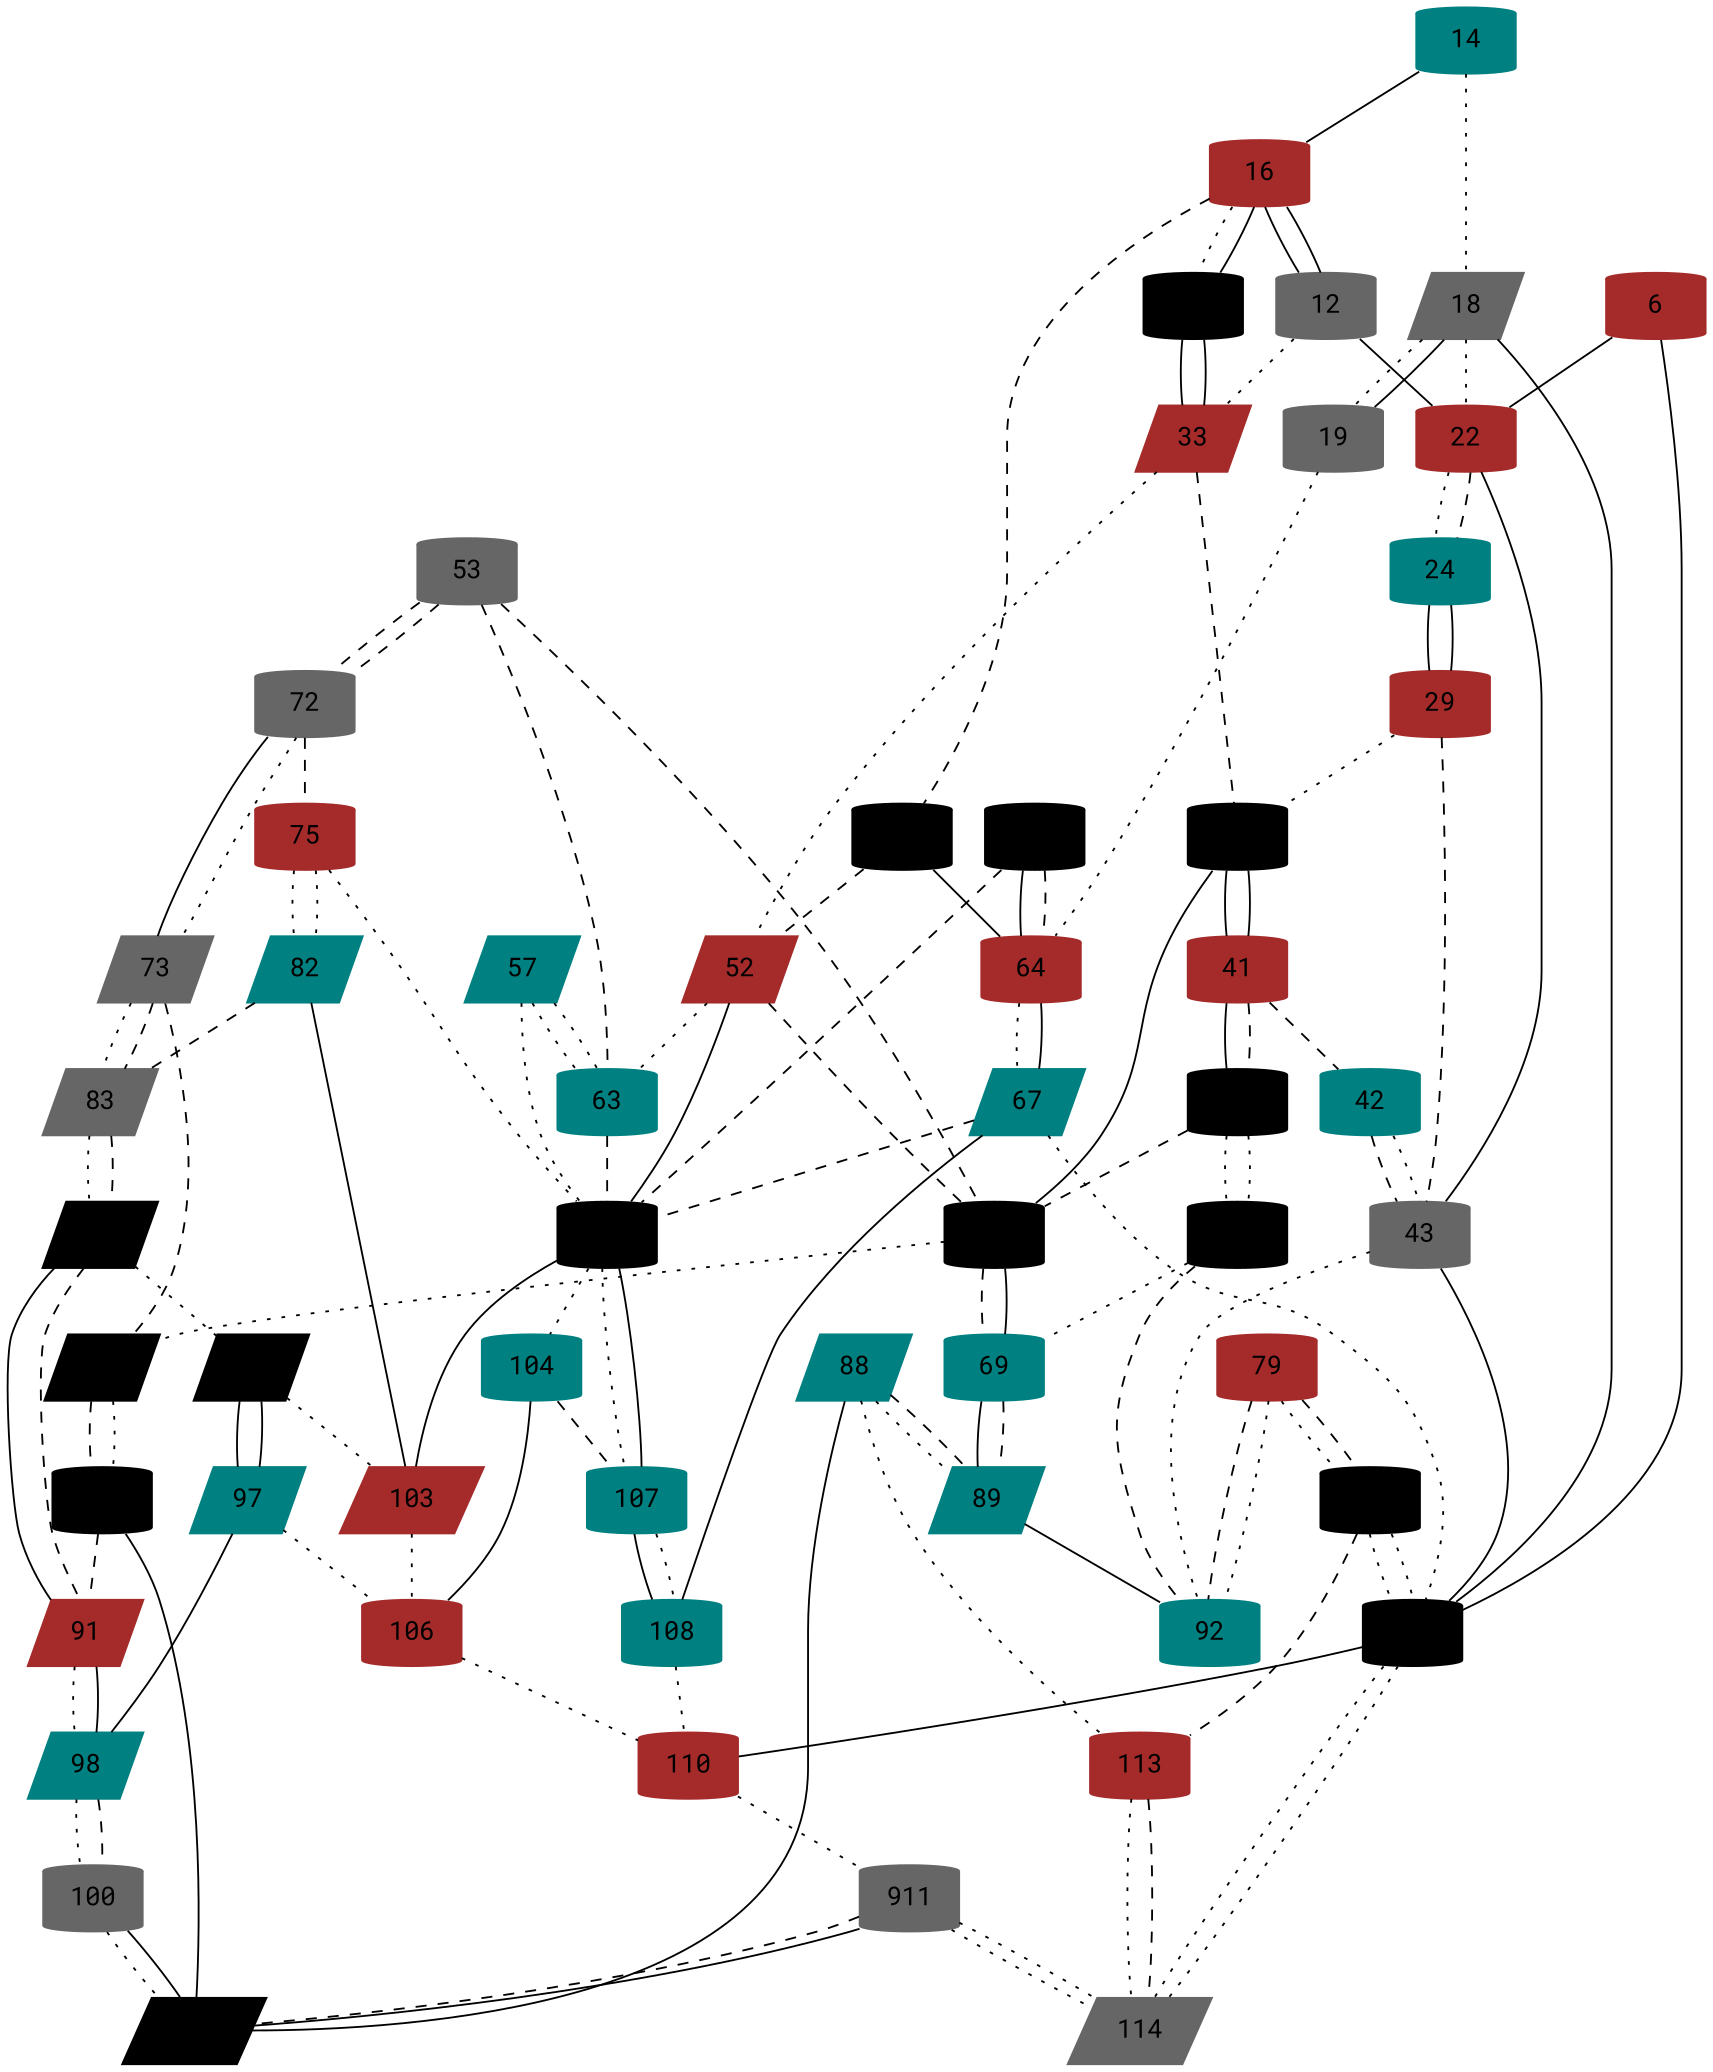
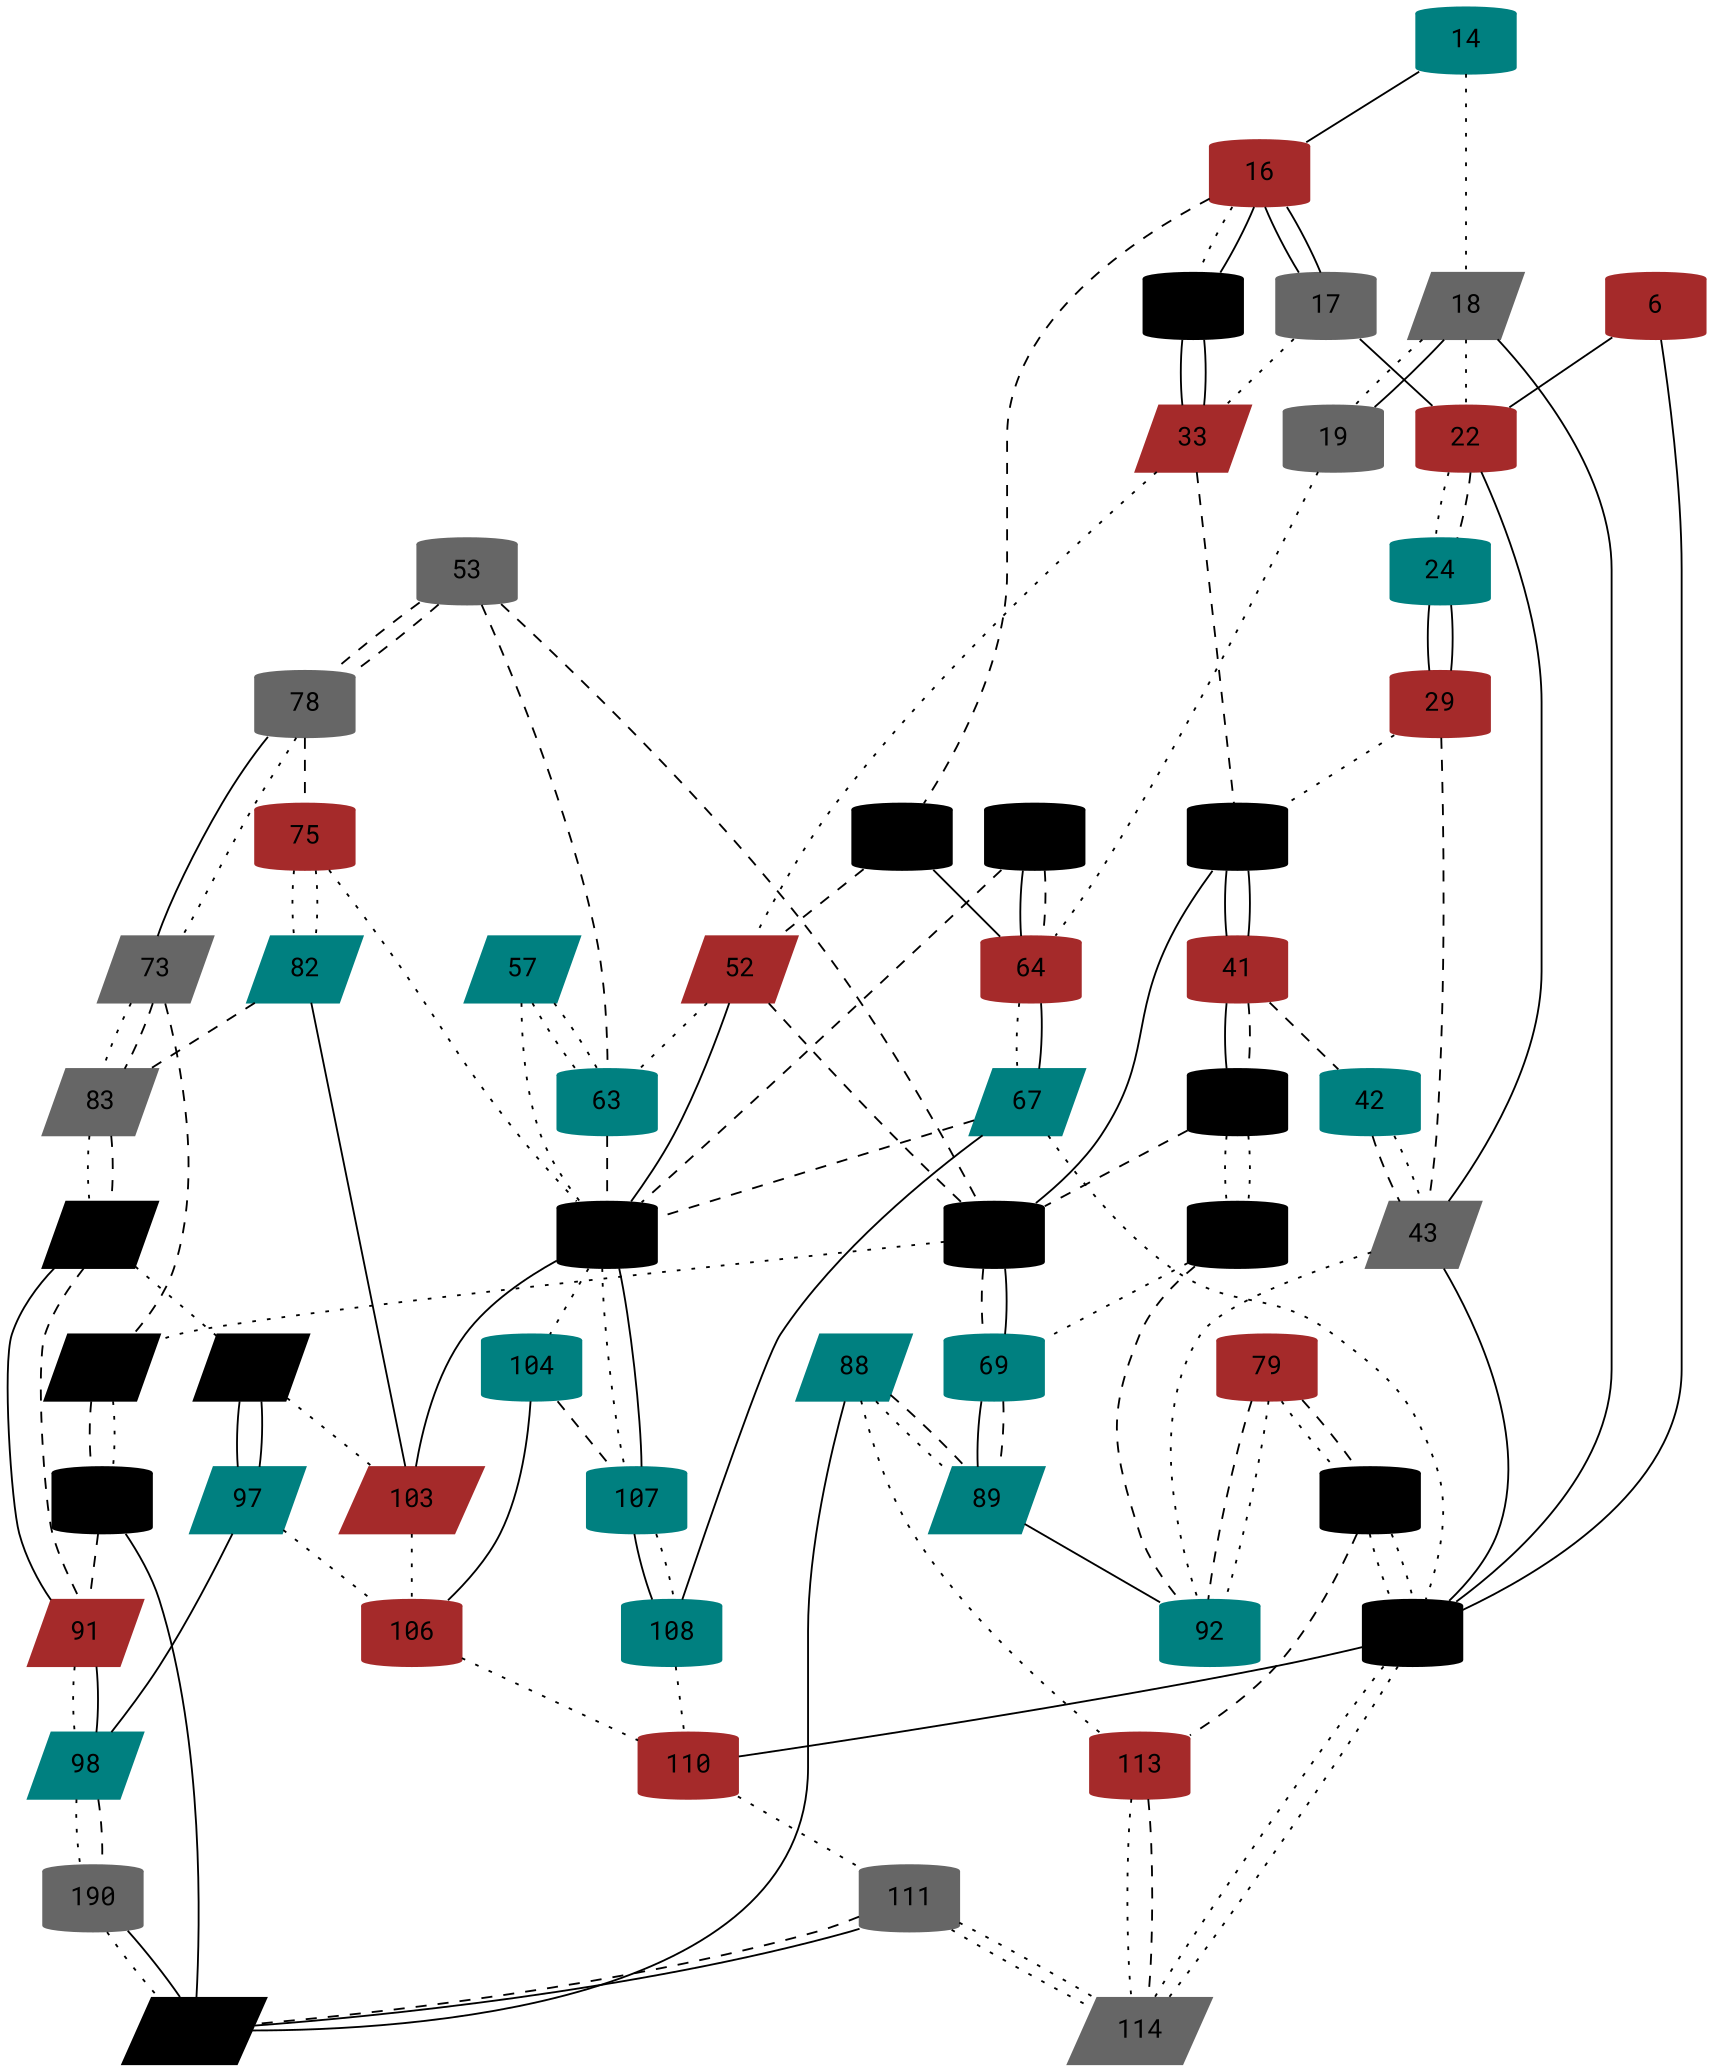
(1326, 306) -> (1326, 306)
(305, 704) -> (305, 704)
(1420, 1235) -> (1424, 1235)
(93, 1898) -> (93, 1898)
(909, 1898) -> (909, 1898)
